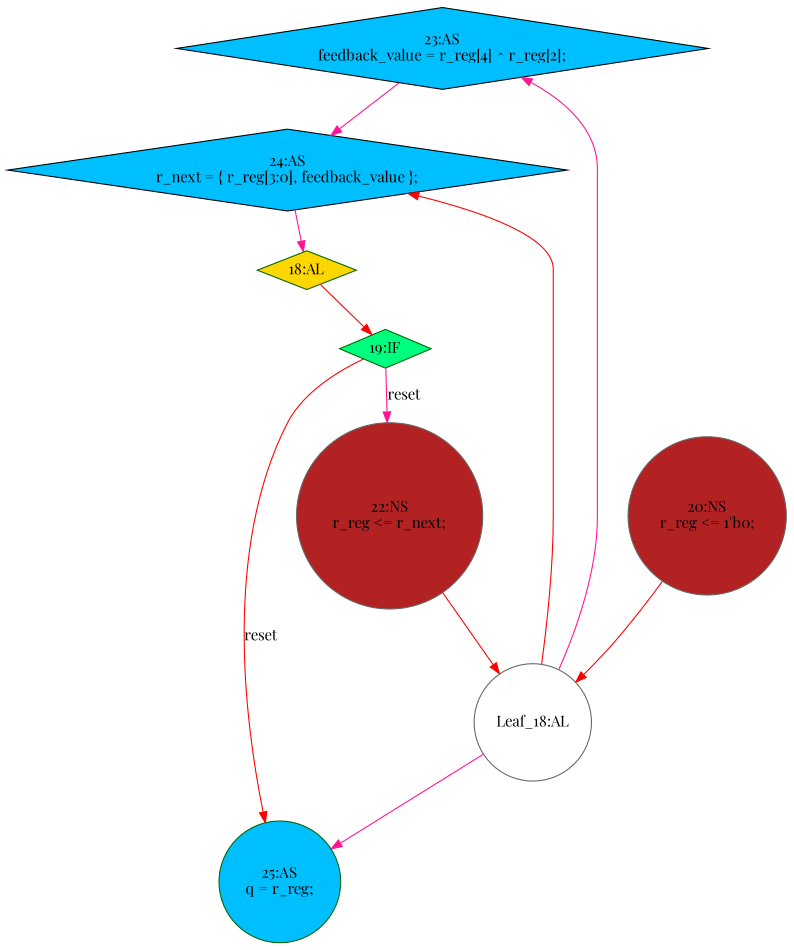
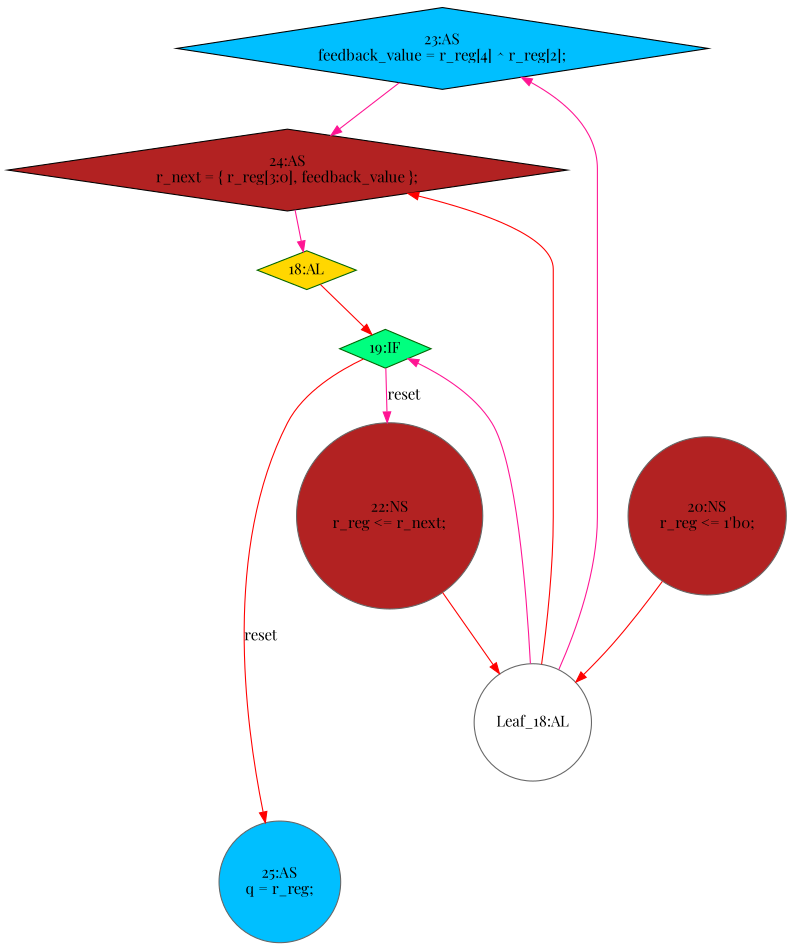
(287, 170) -> (287, 170)
(412, 799) -> (513, 494)
(280, 882) -> (280, 882)
